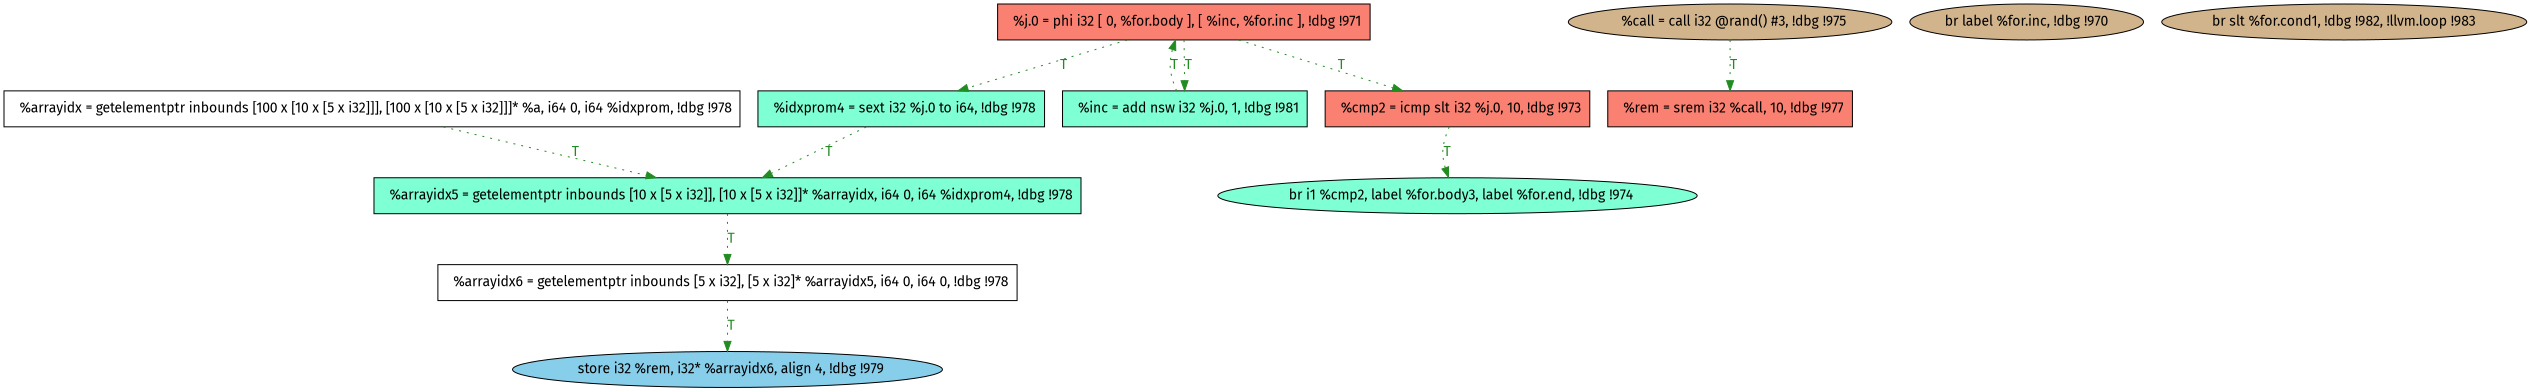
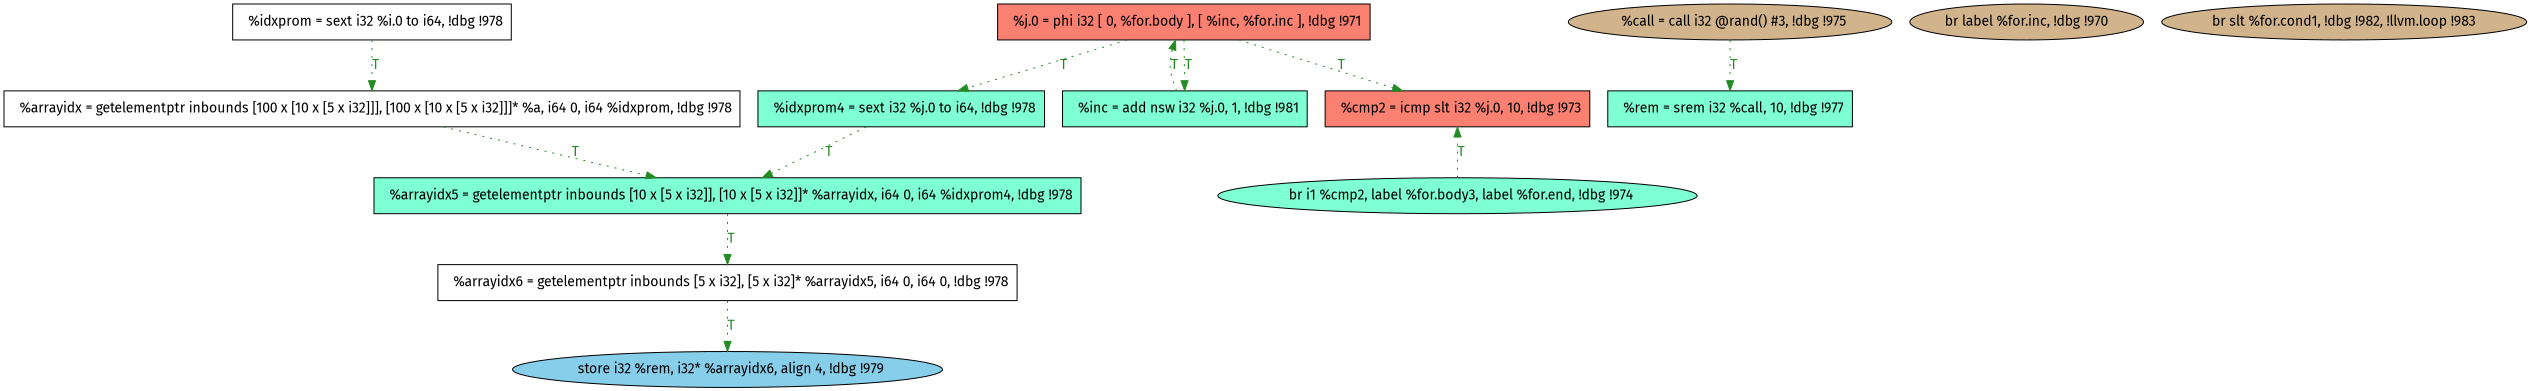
none -> (372, 22)
(1730, 109) -> (1730, 109)
(1443, 147) -> (1457, 157)
